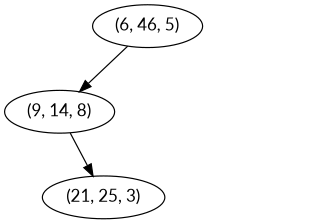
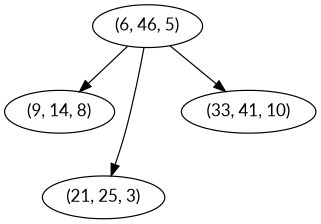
none -> (249, 112)
(79, 149) -> (132, 107)
